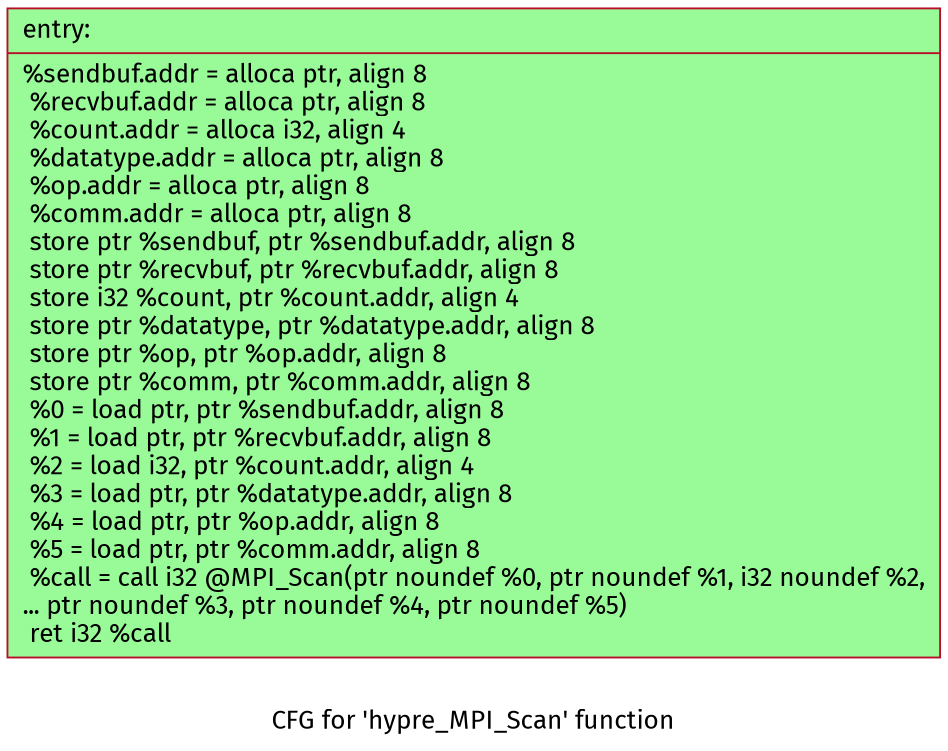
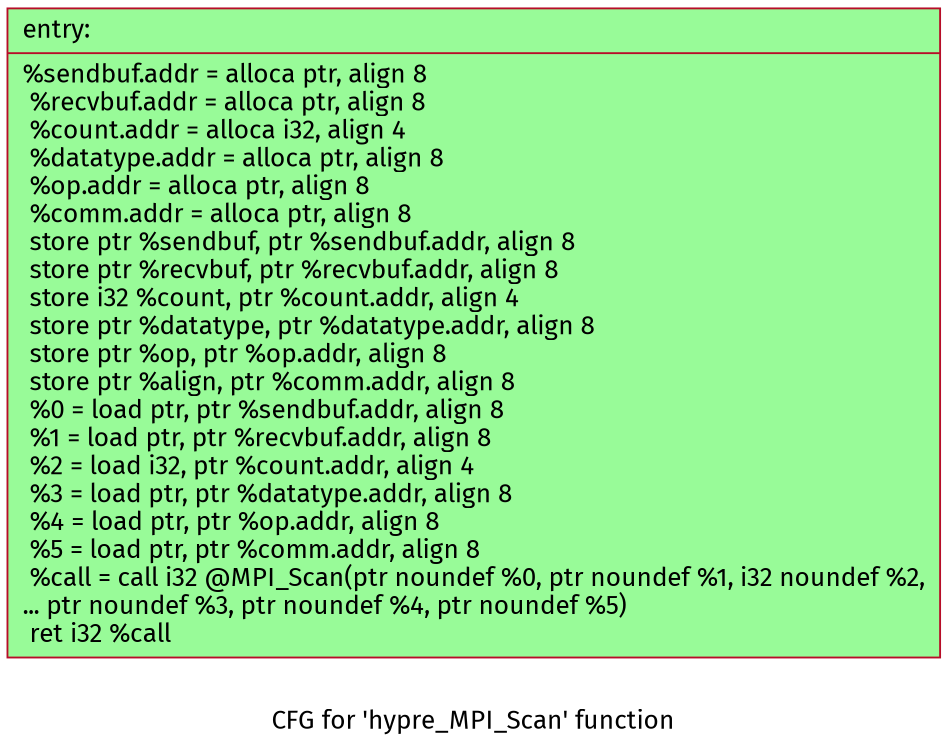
(277, 382) -> (270, 382)
